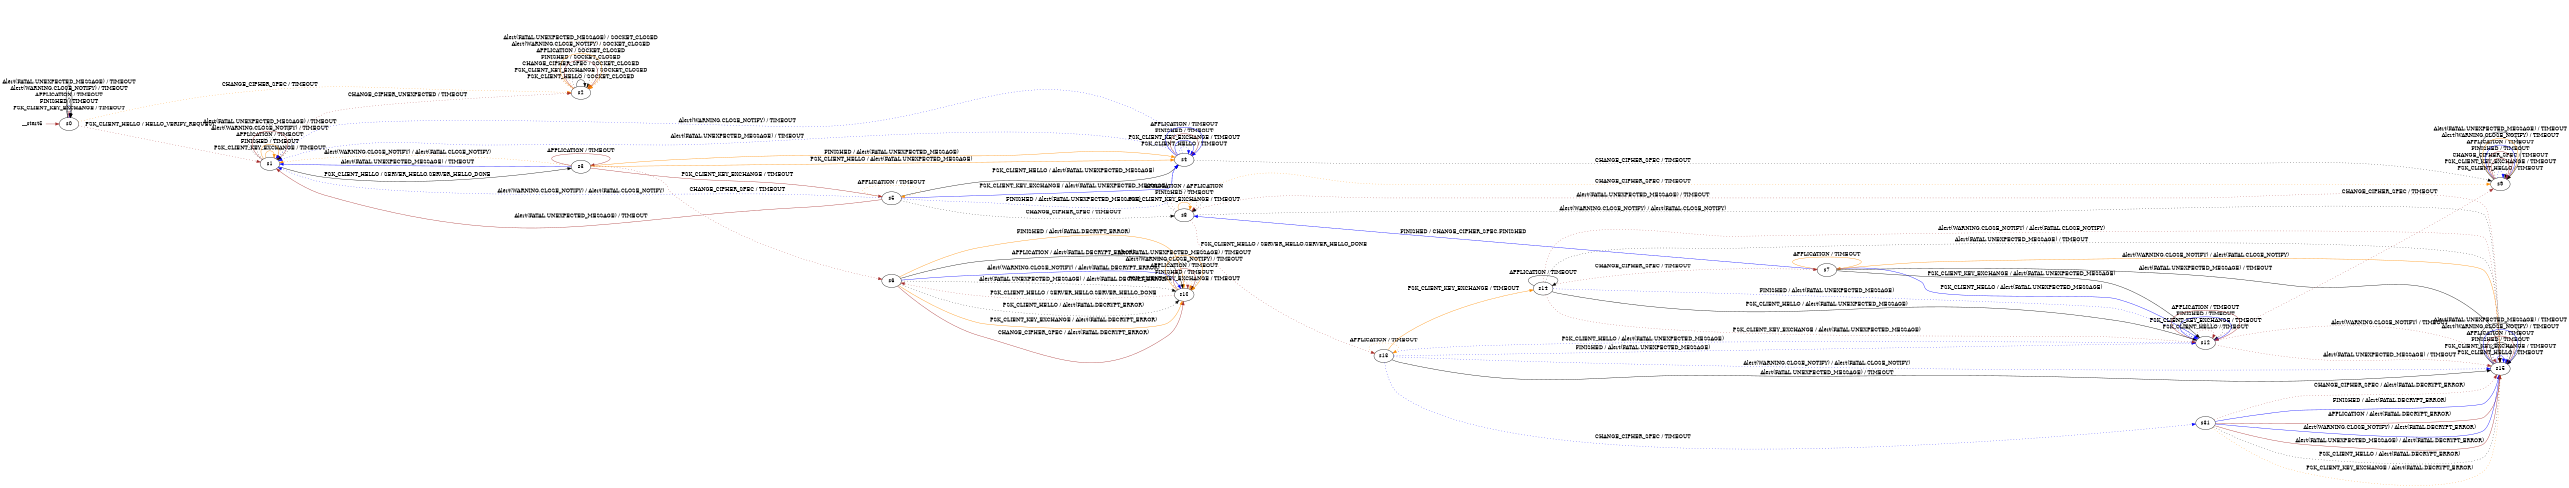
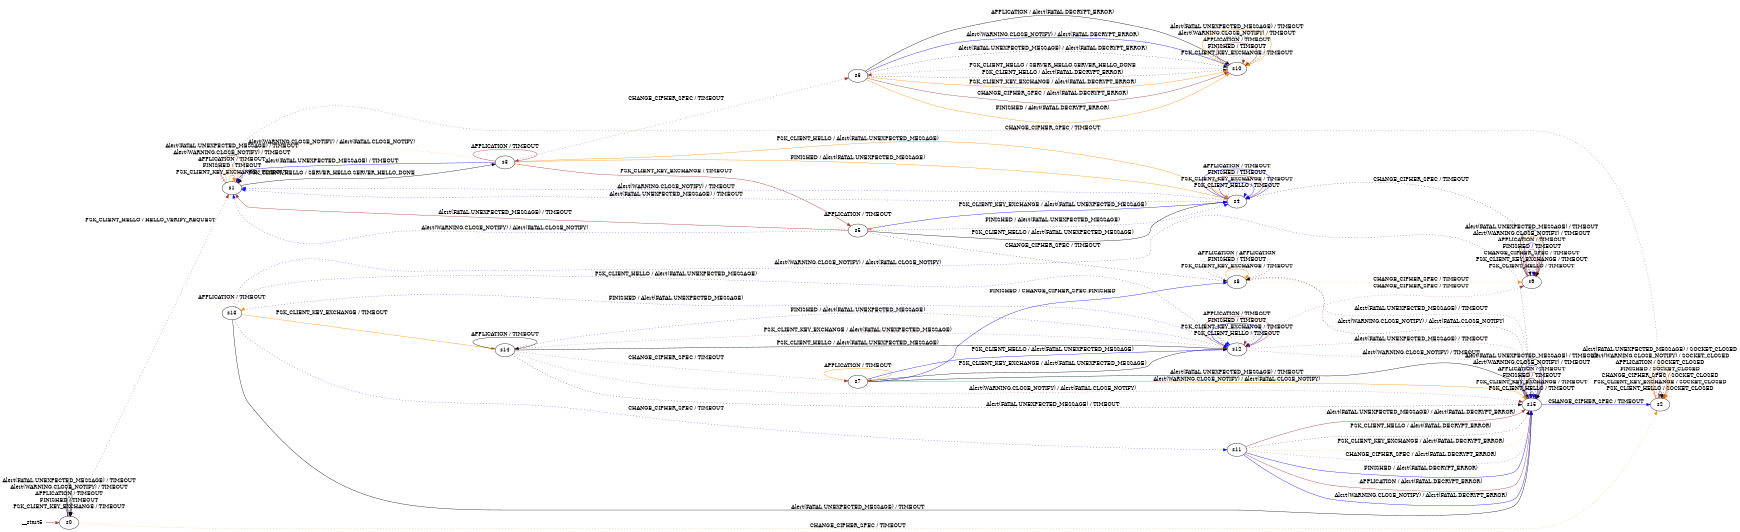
(408, 95) -> (1053, 128)
(1266, 304) -> none
none -> (1594, 405)
(2206, 423) -> (1237, 450)
